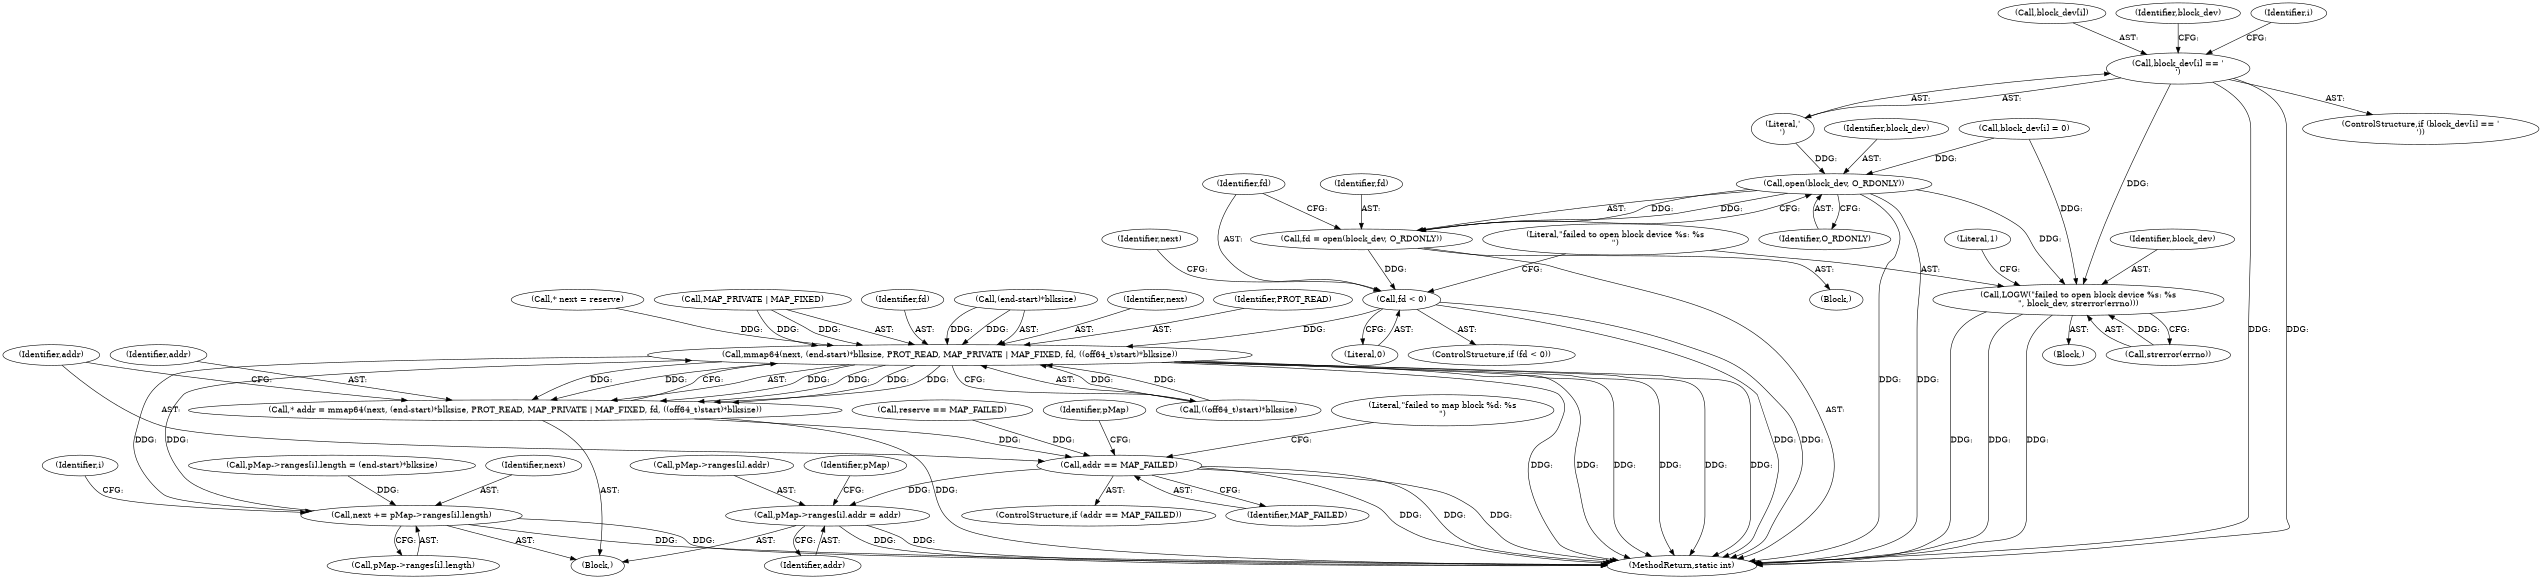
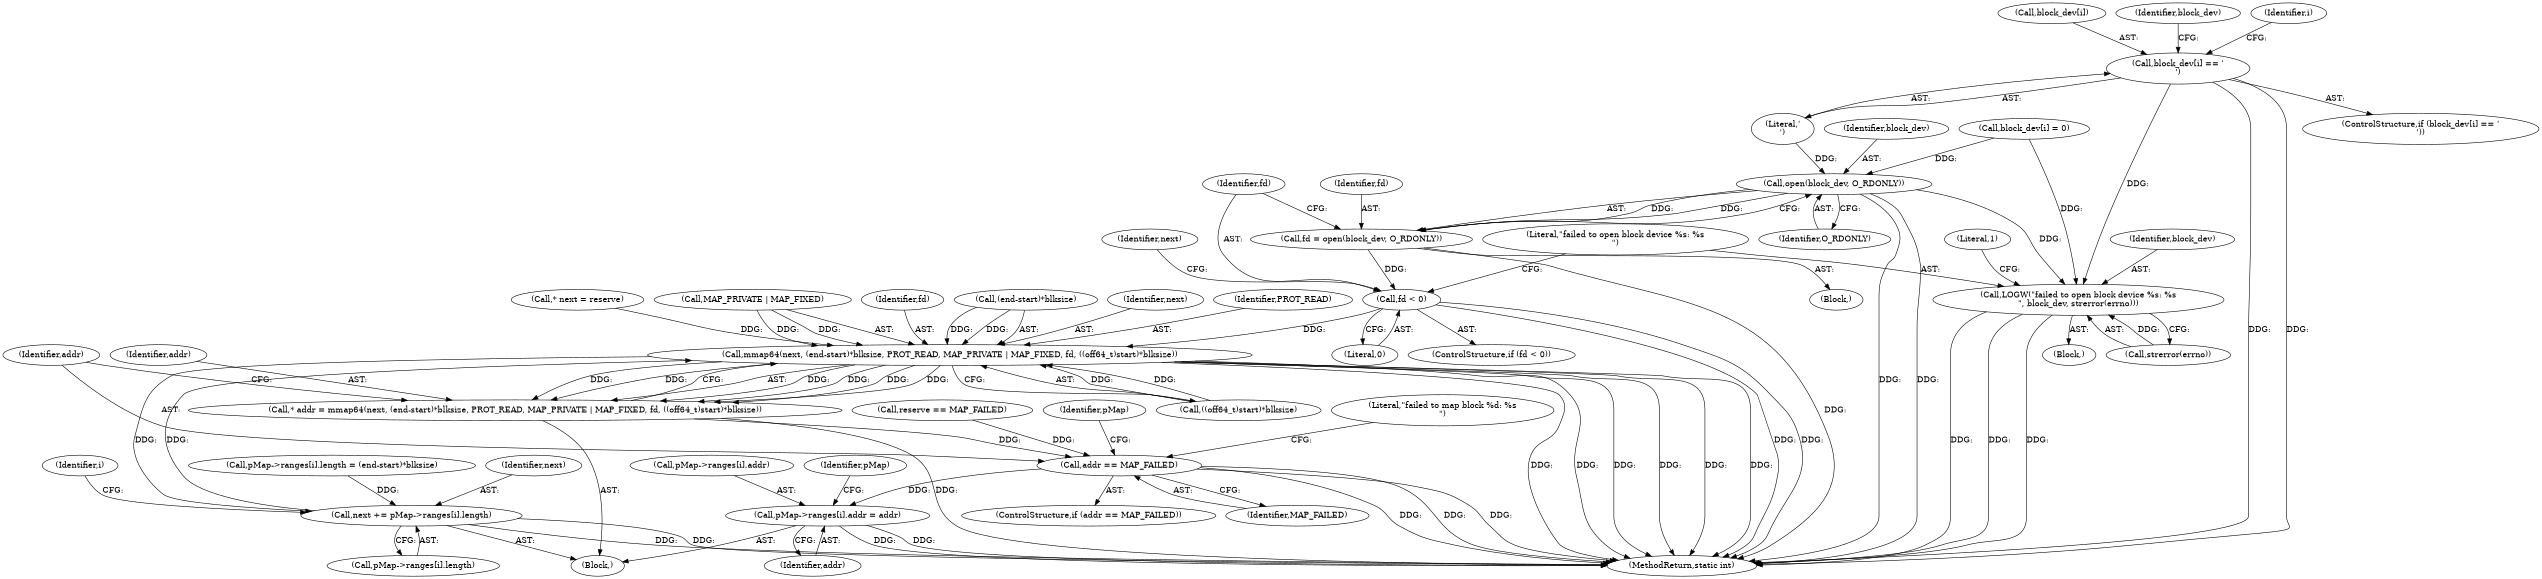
(1837, 410) -> (1837, 410)
